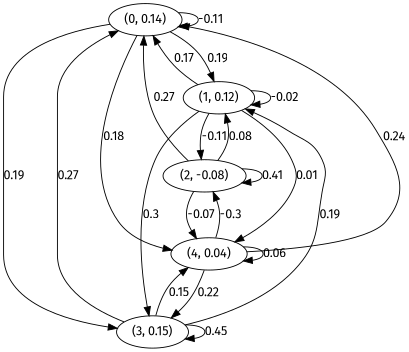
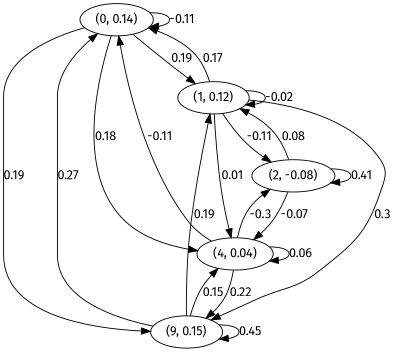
(152, 109) -> none
(394, 137) -> (160, 137)
(153, 332) -> (187, 332)
